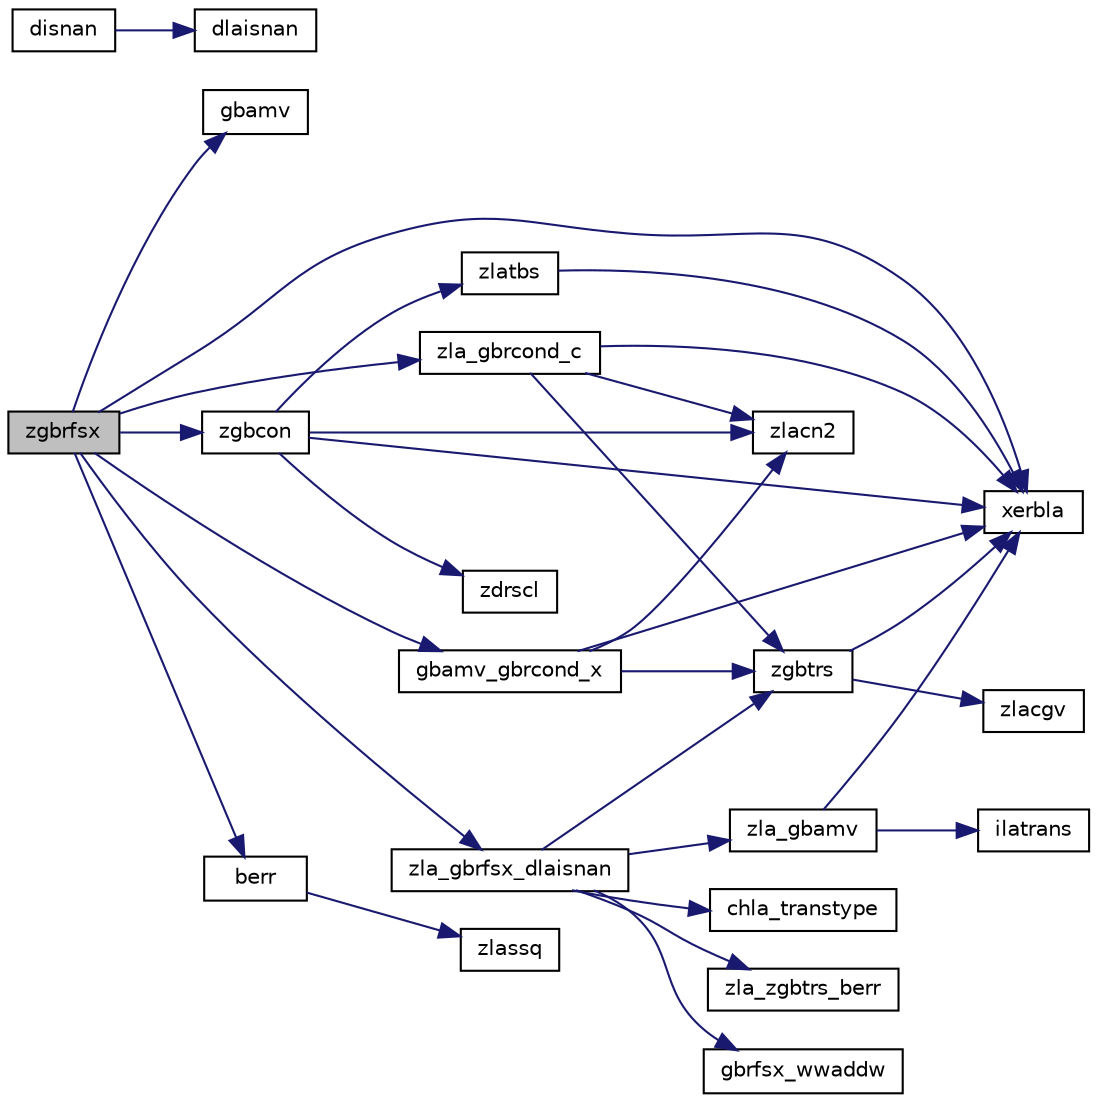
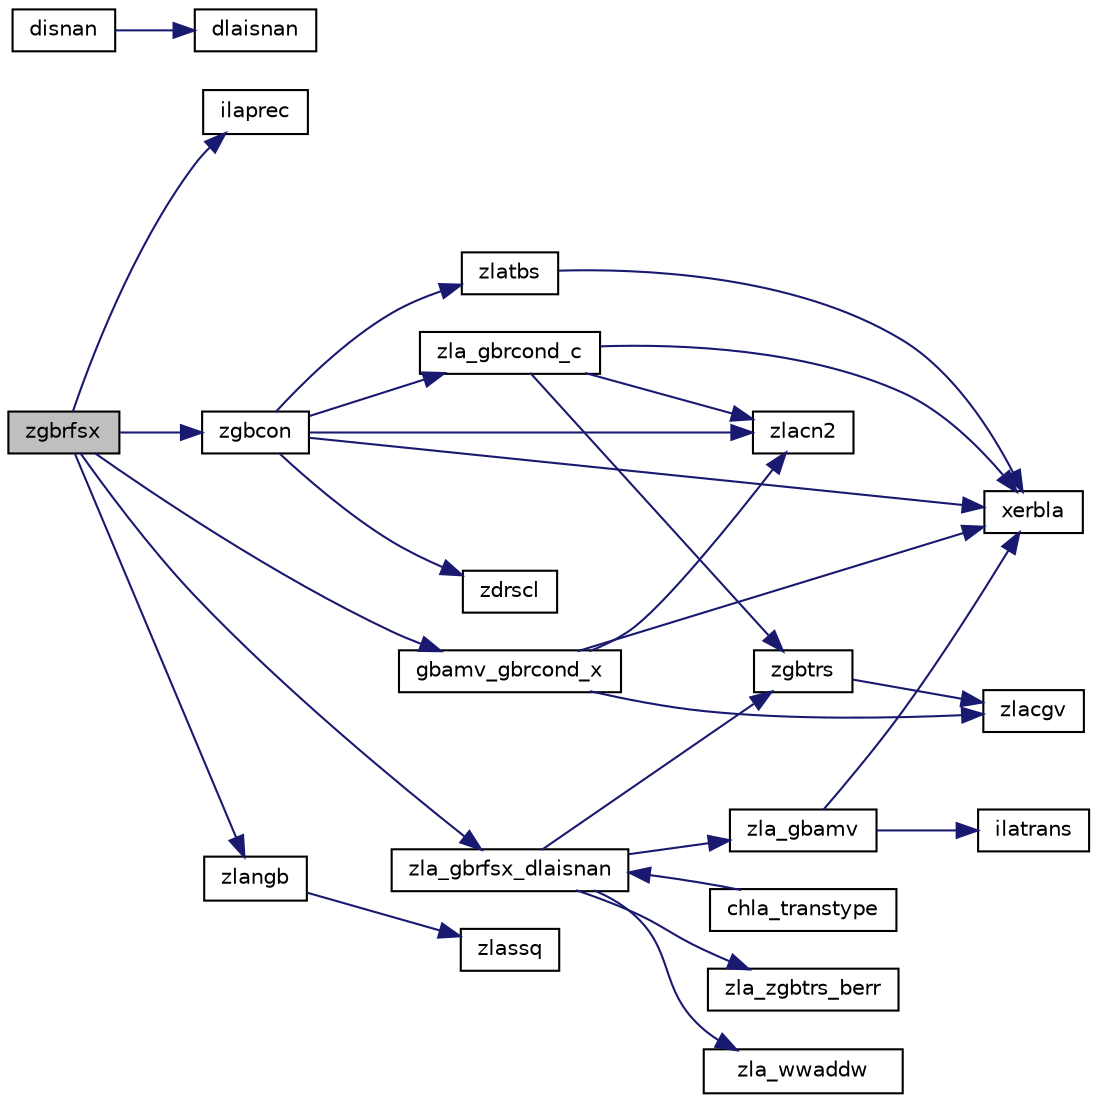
(256, 112) -> (256, 112)
(593, 230) -> none
(258, 381) -> (367, 398)
(926, 604) -> none
(677, 671) -> (775, 716)
(256, 879) -> (256, 879)
(642, 902) -> (696, 882)
(803, 1071) -> (803, 1071)
